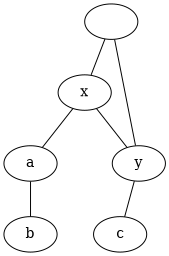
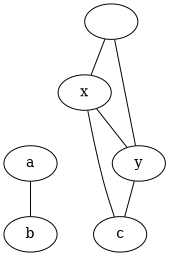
(58, 128) -> (99, 164)
